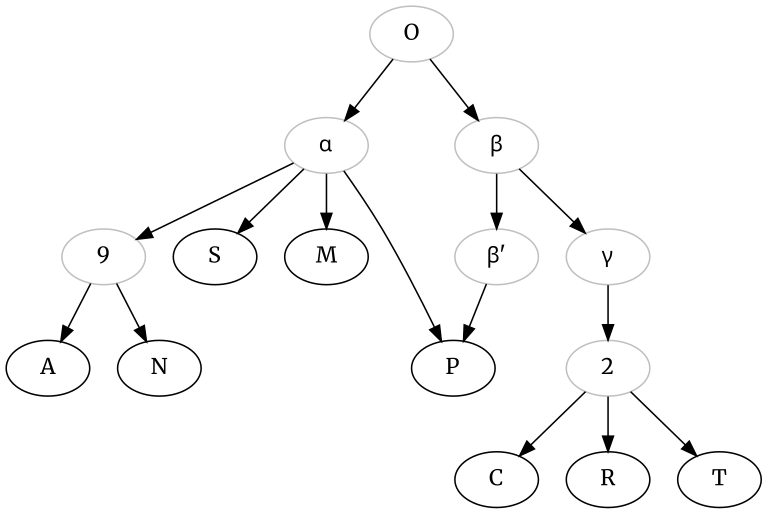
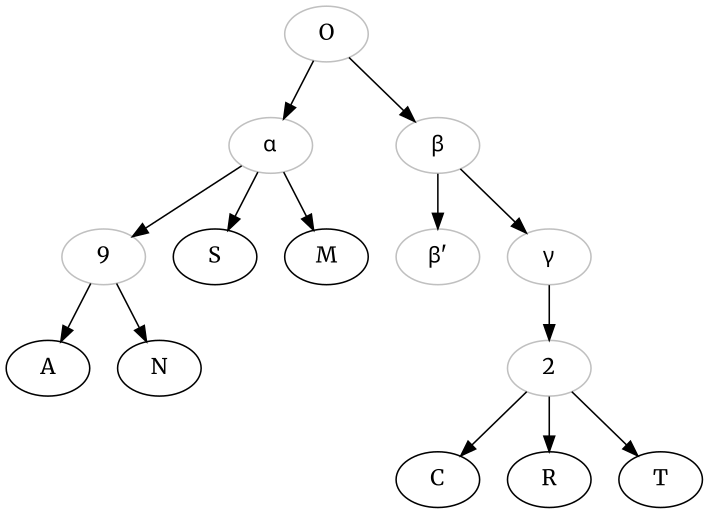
(453, 368) -> none
